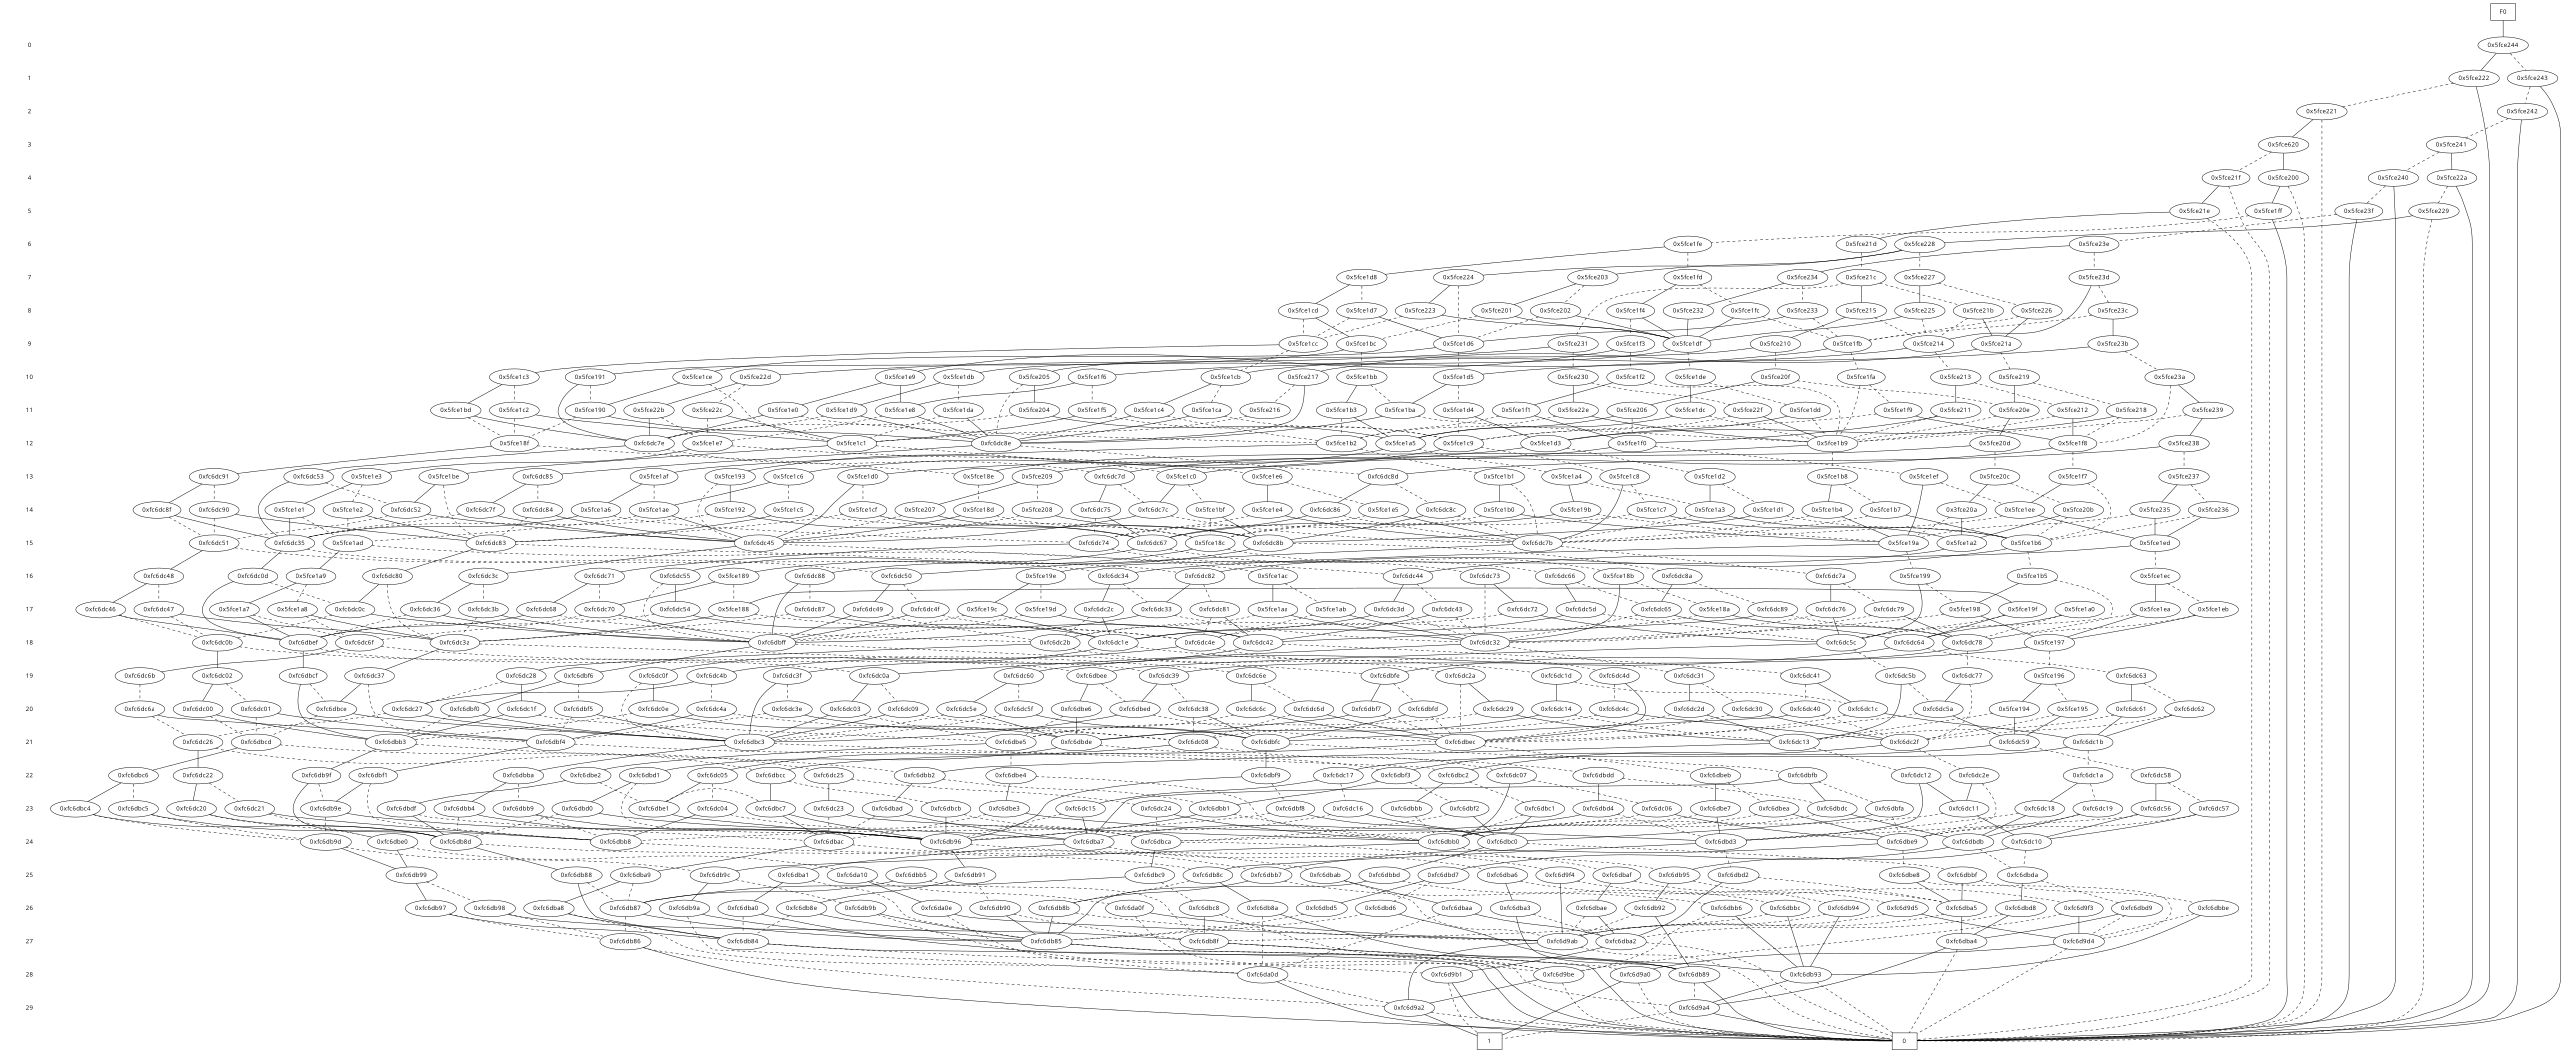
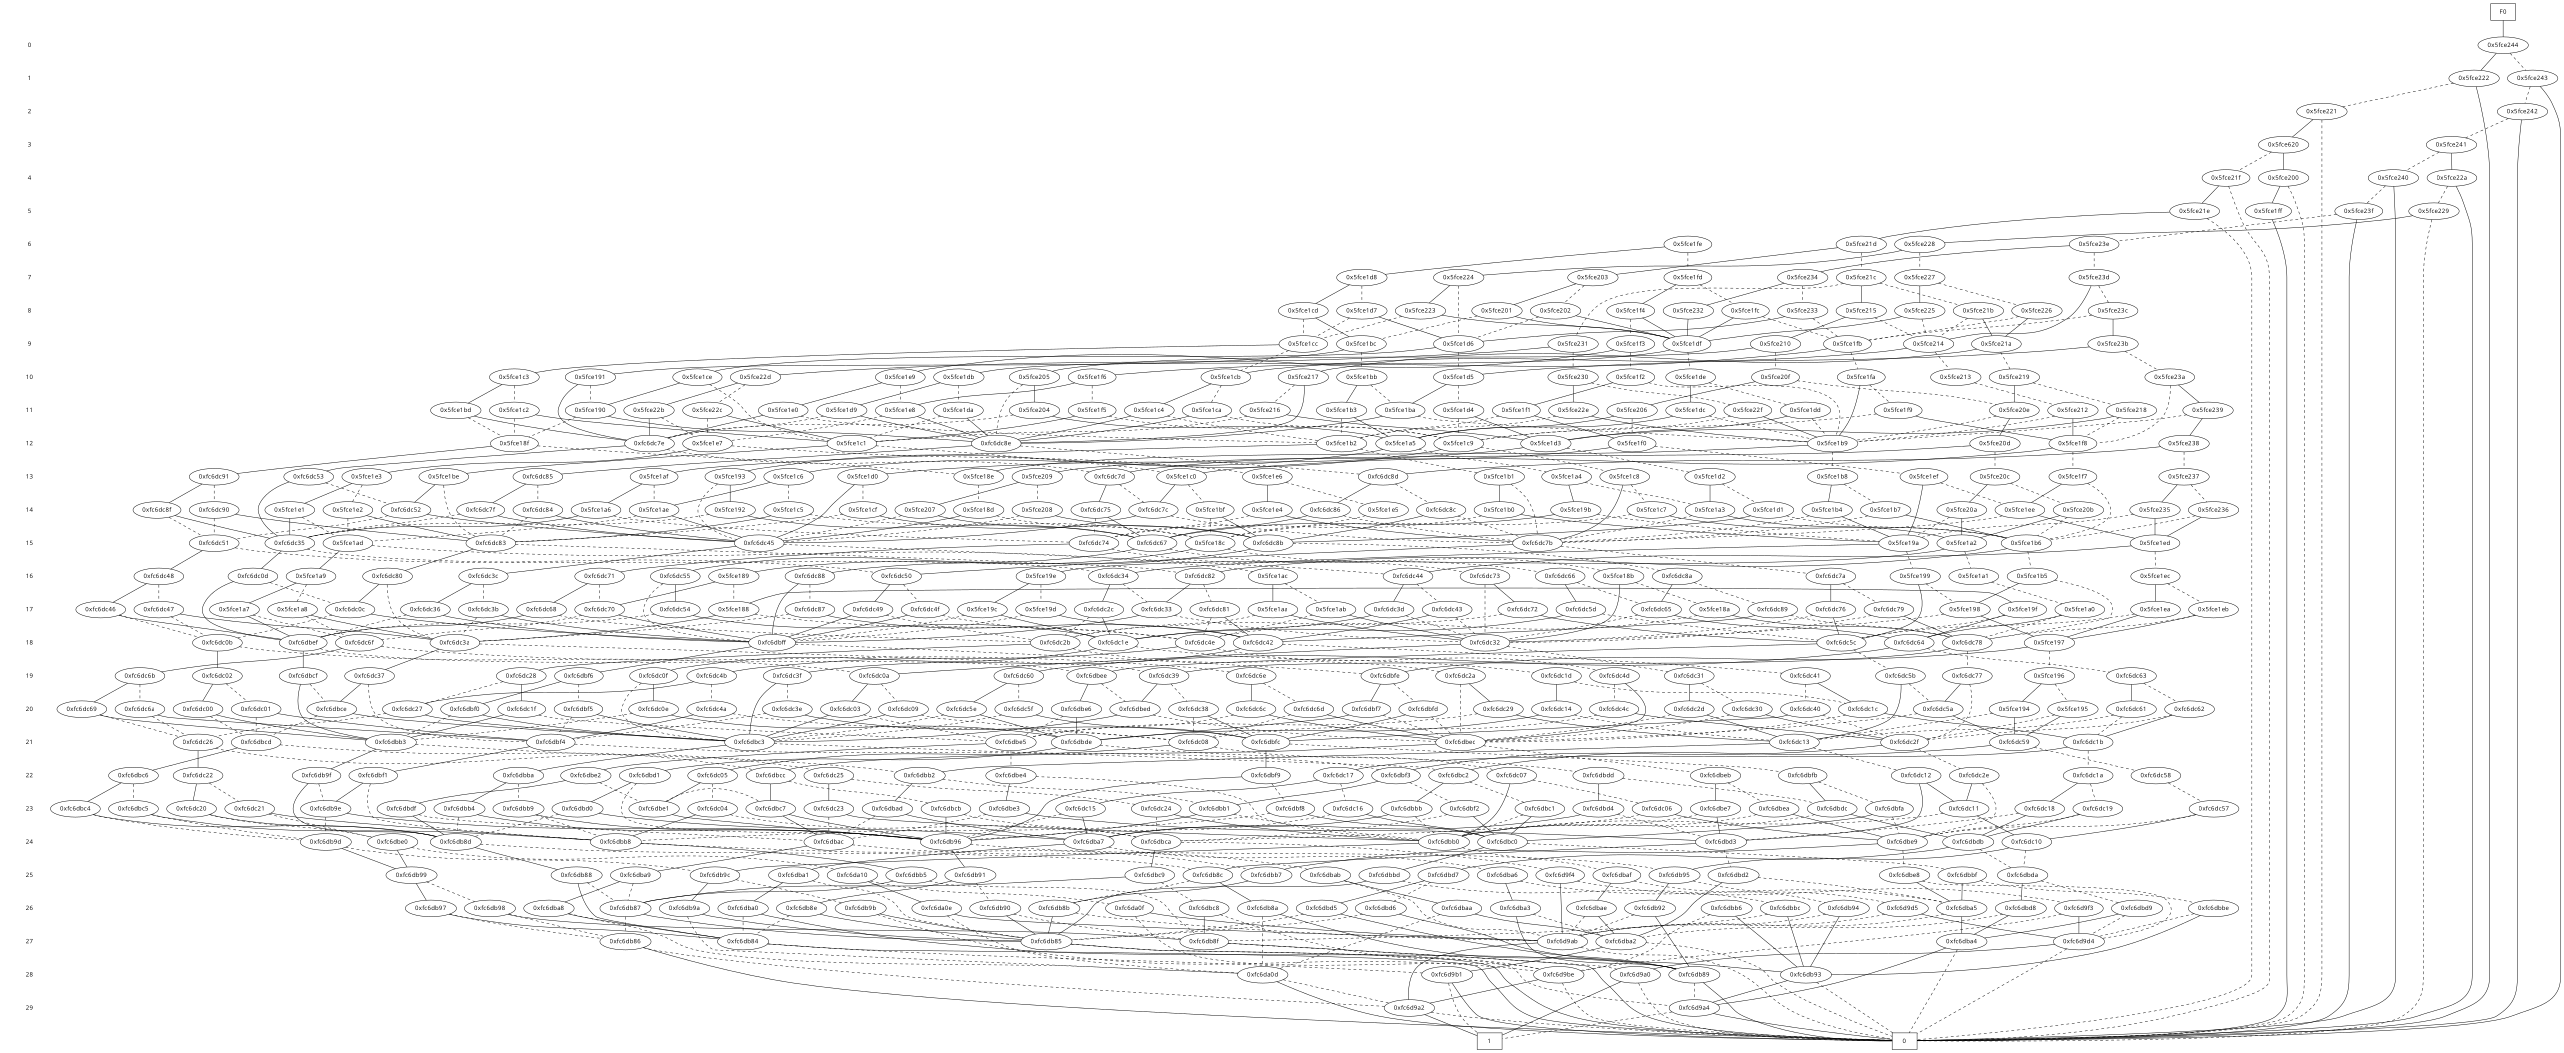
(1980, 232) -> none
(1759, 264) -> (1727, 261)
(900, 397) -> (900, 397)
(1956, 410) -> none
(1853, 412) -> (1853, 412)
none -> (1399, 427)
(1962, 510) -> (1962, 510)
(1459, 528) -> none
none -> (1974, 576)
none -> (82, 709)
(2106, 728) -> (2106, 728)
(1431, 788) -> (1249, 827)
(2156, 809) -> none
none -> (805, 856)
(1495, 895) -> none
none -> (1507, 948)
